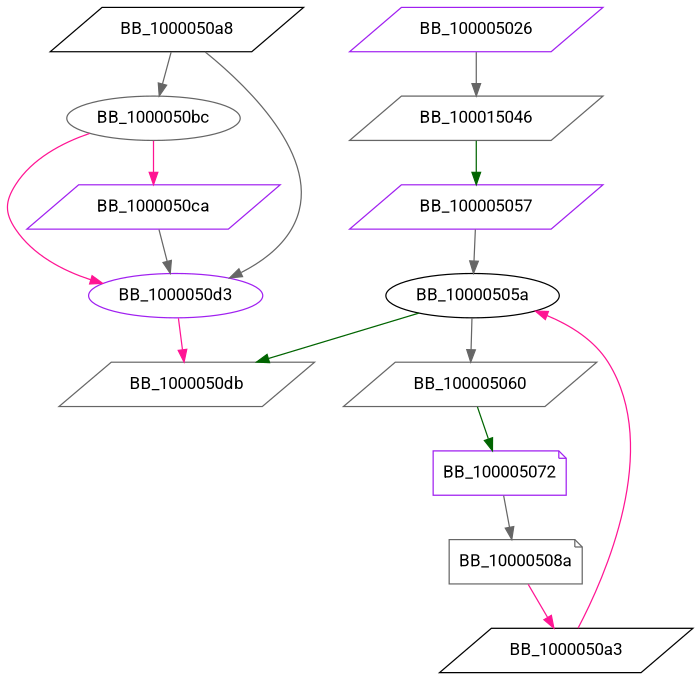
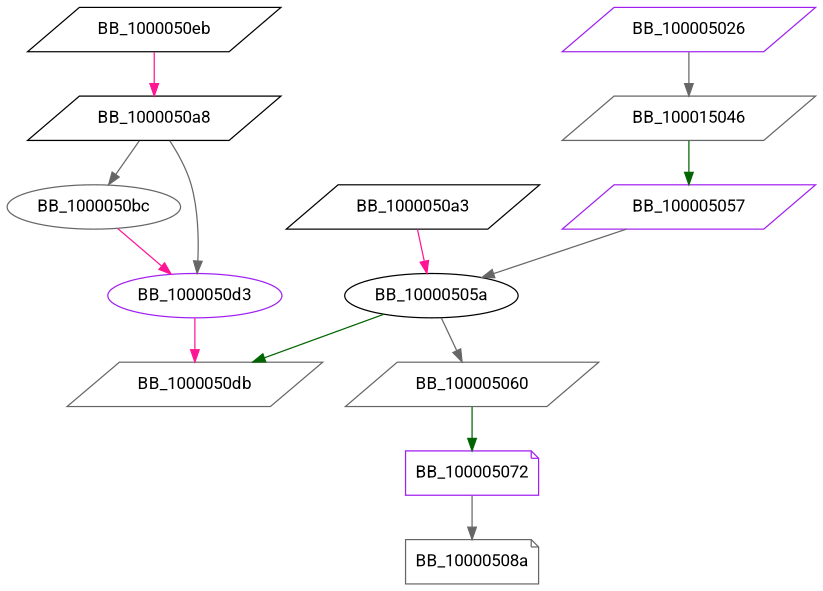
none -> (154, 30)
(154, 207) -> none
(538, 601) -> none
